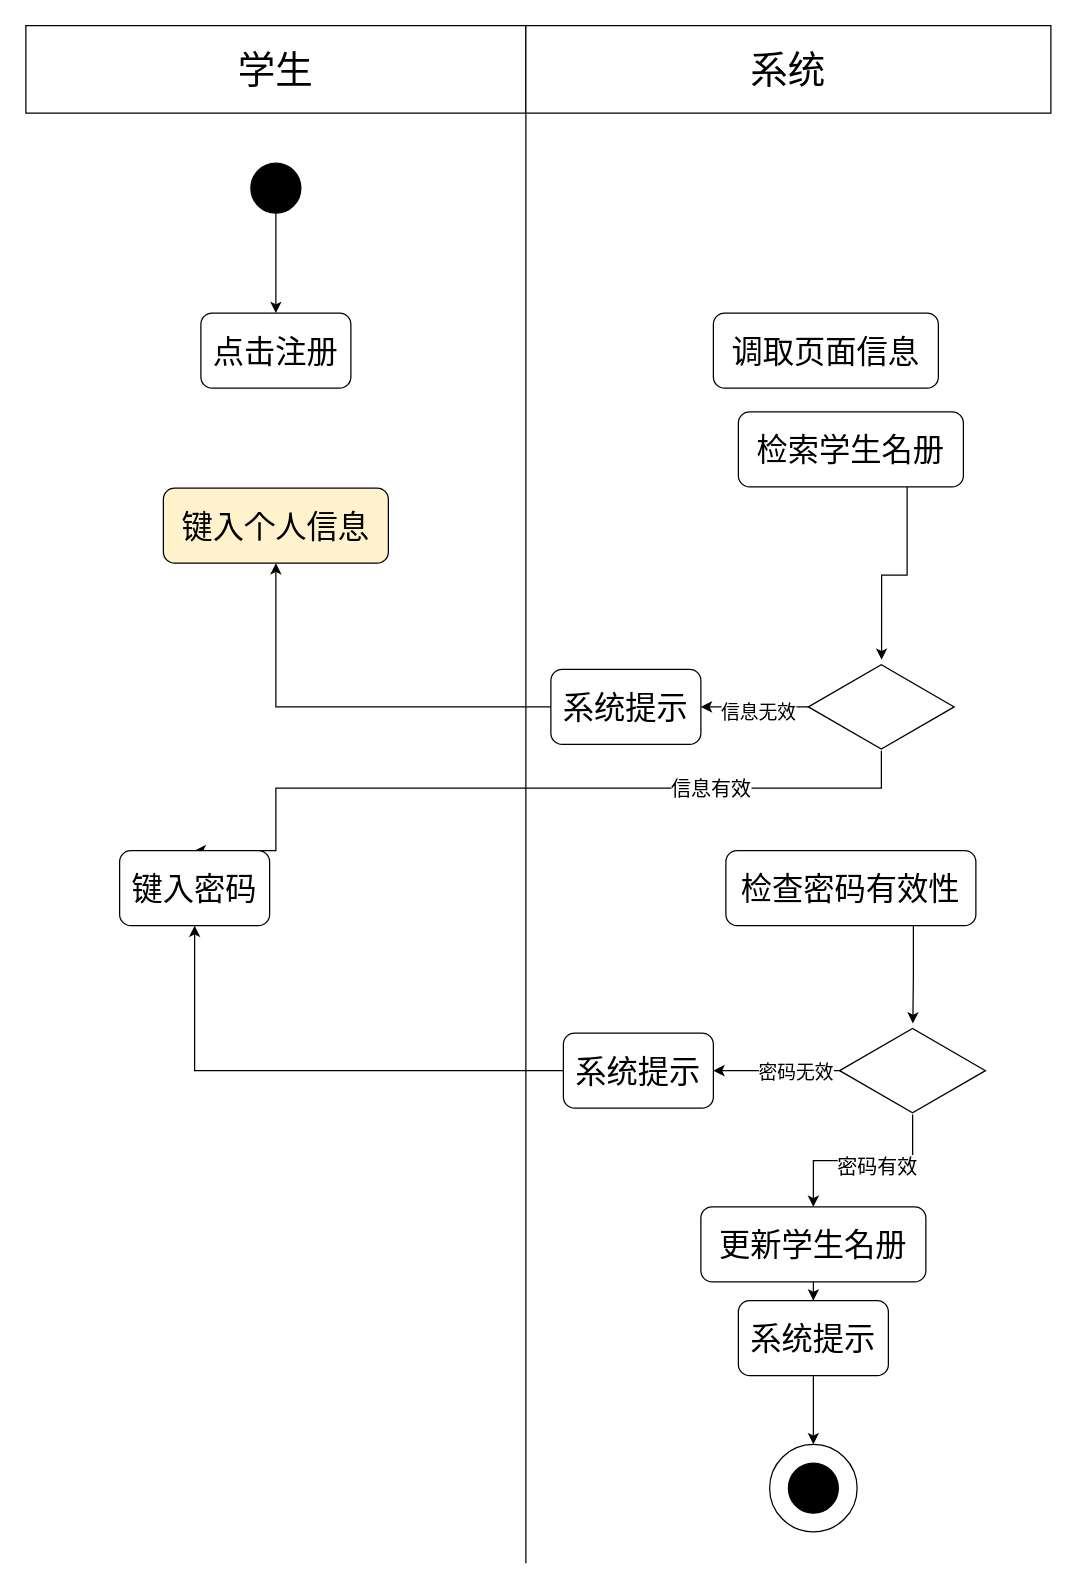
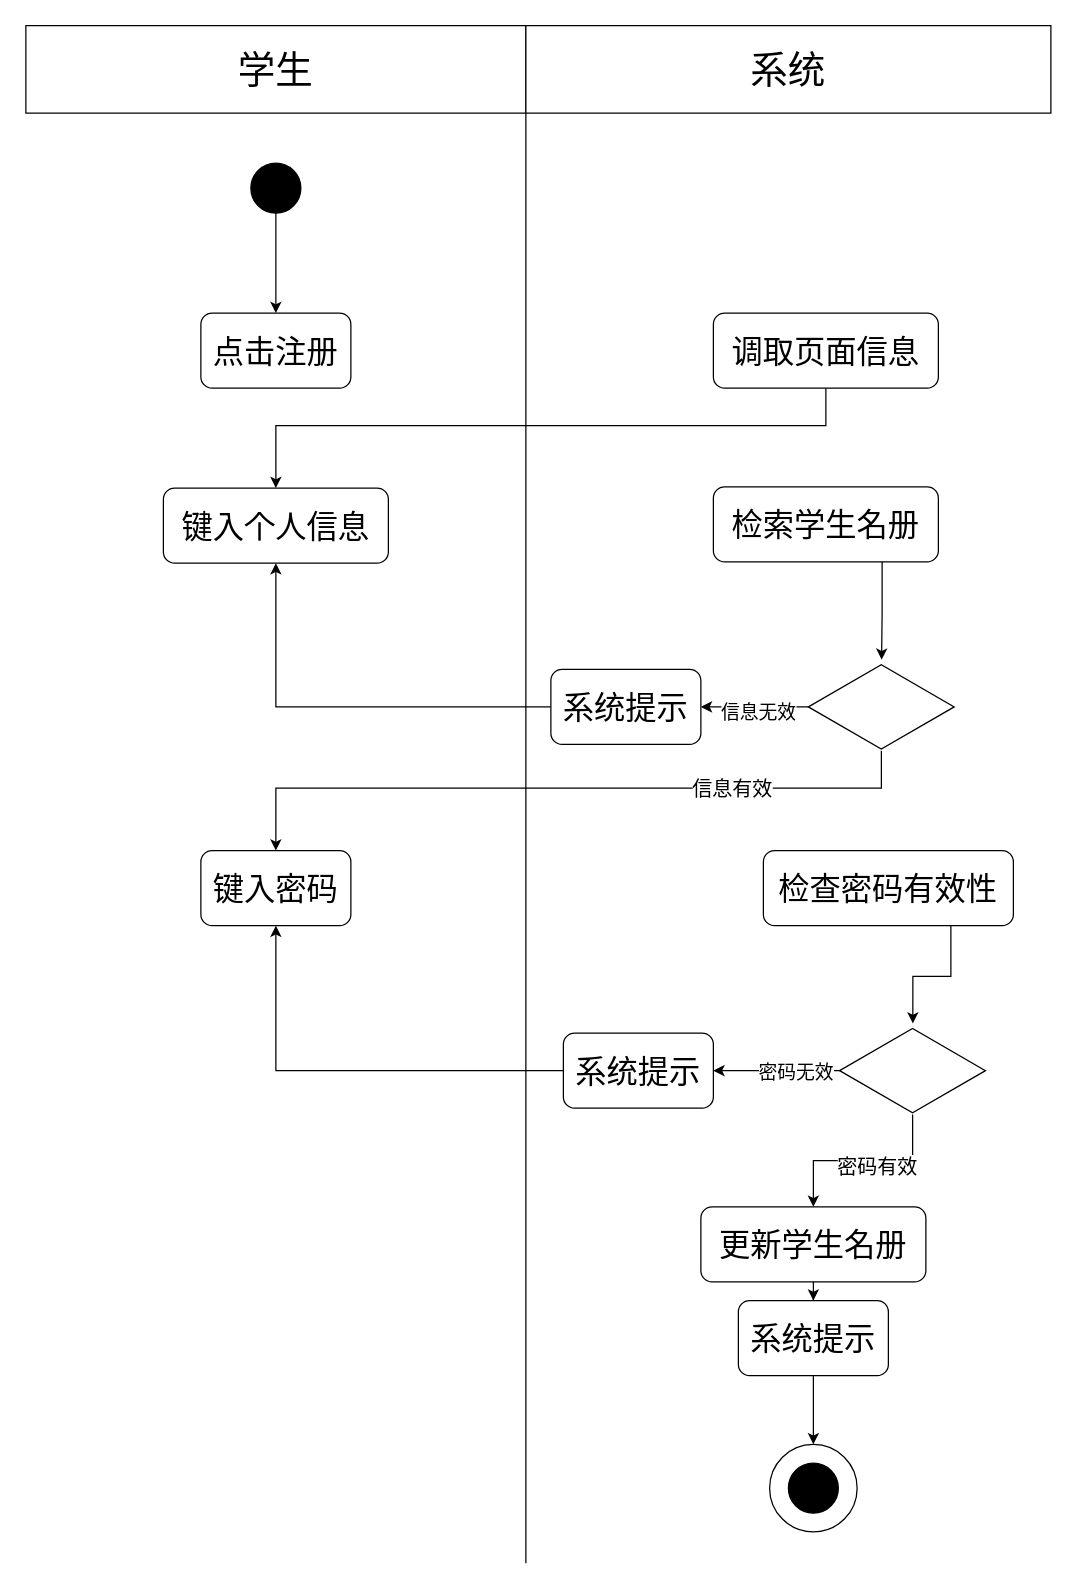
none -> (543, 426)
(851, 449) -> (826, 524)
(276, 526) -> (276, 526)
(194, 888) -> (276, 888)
(851, 888) -> (888, 888)
